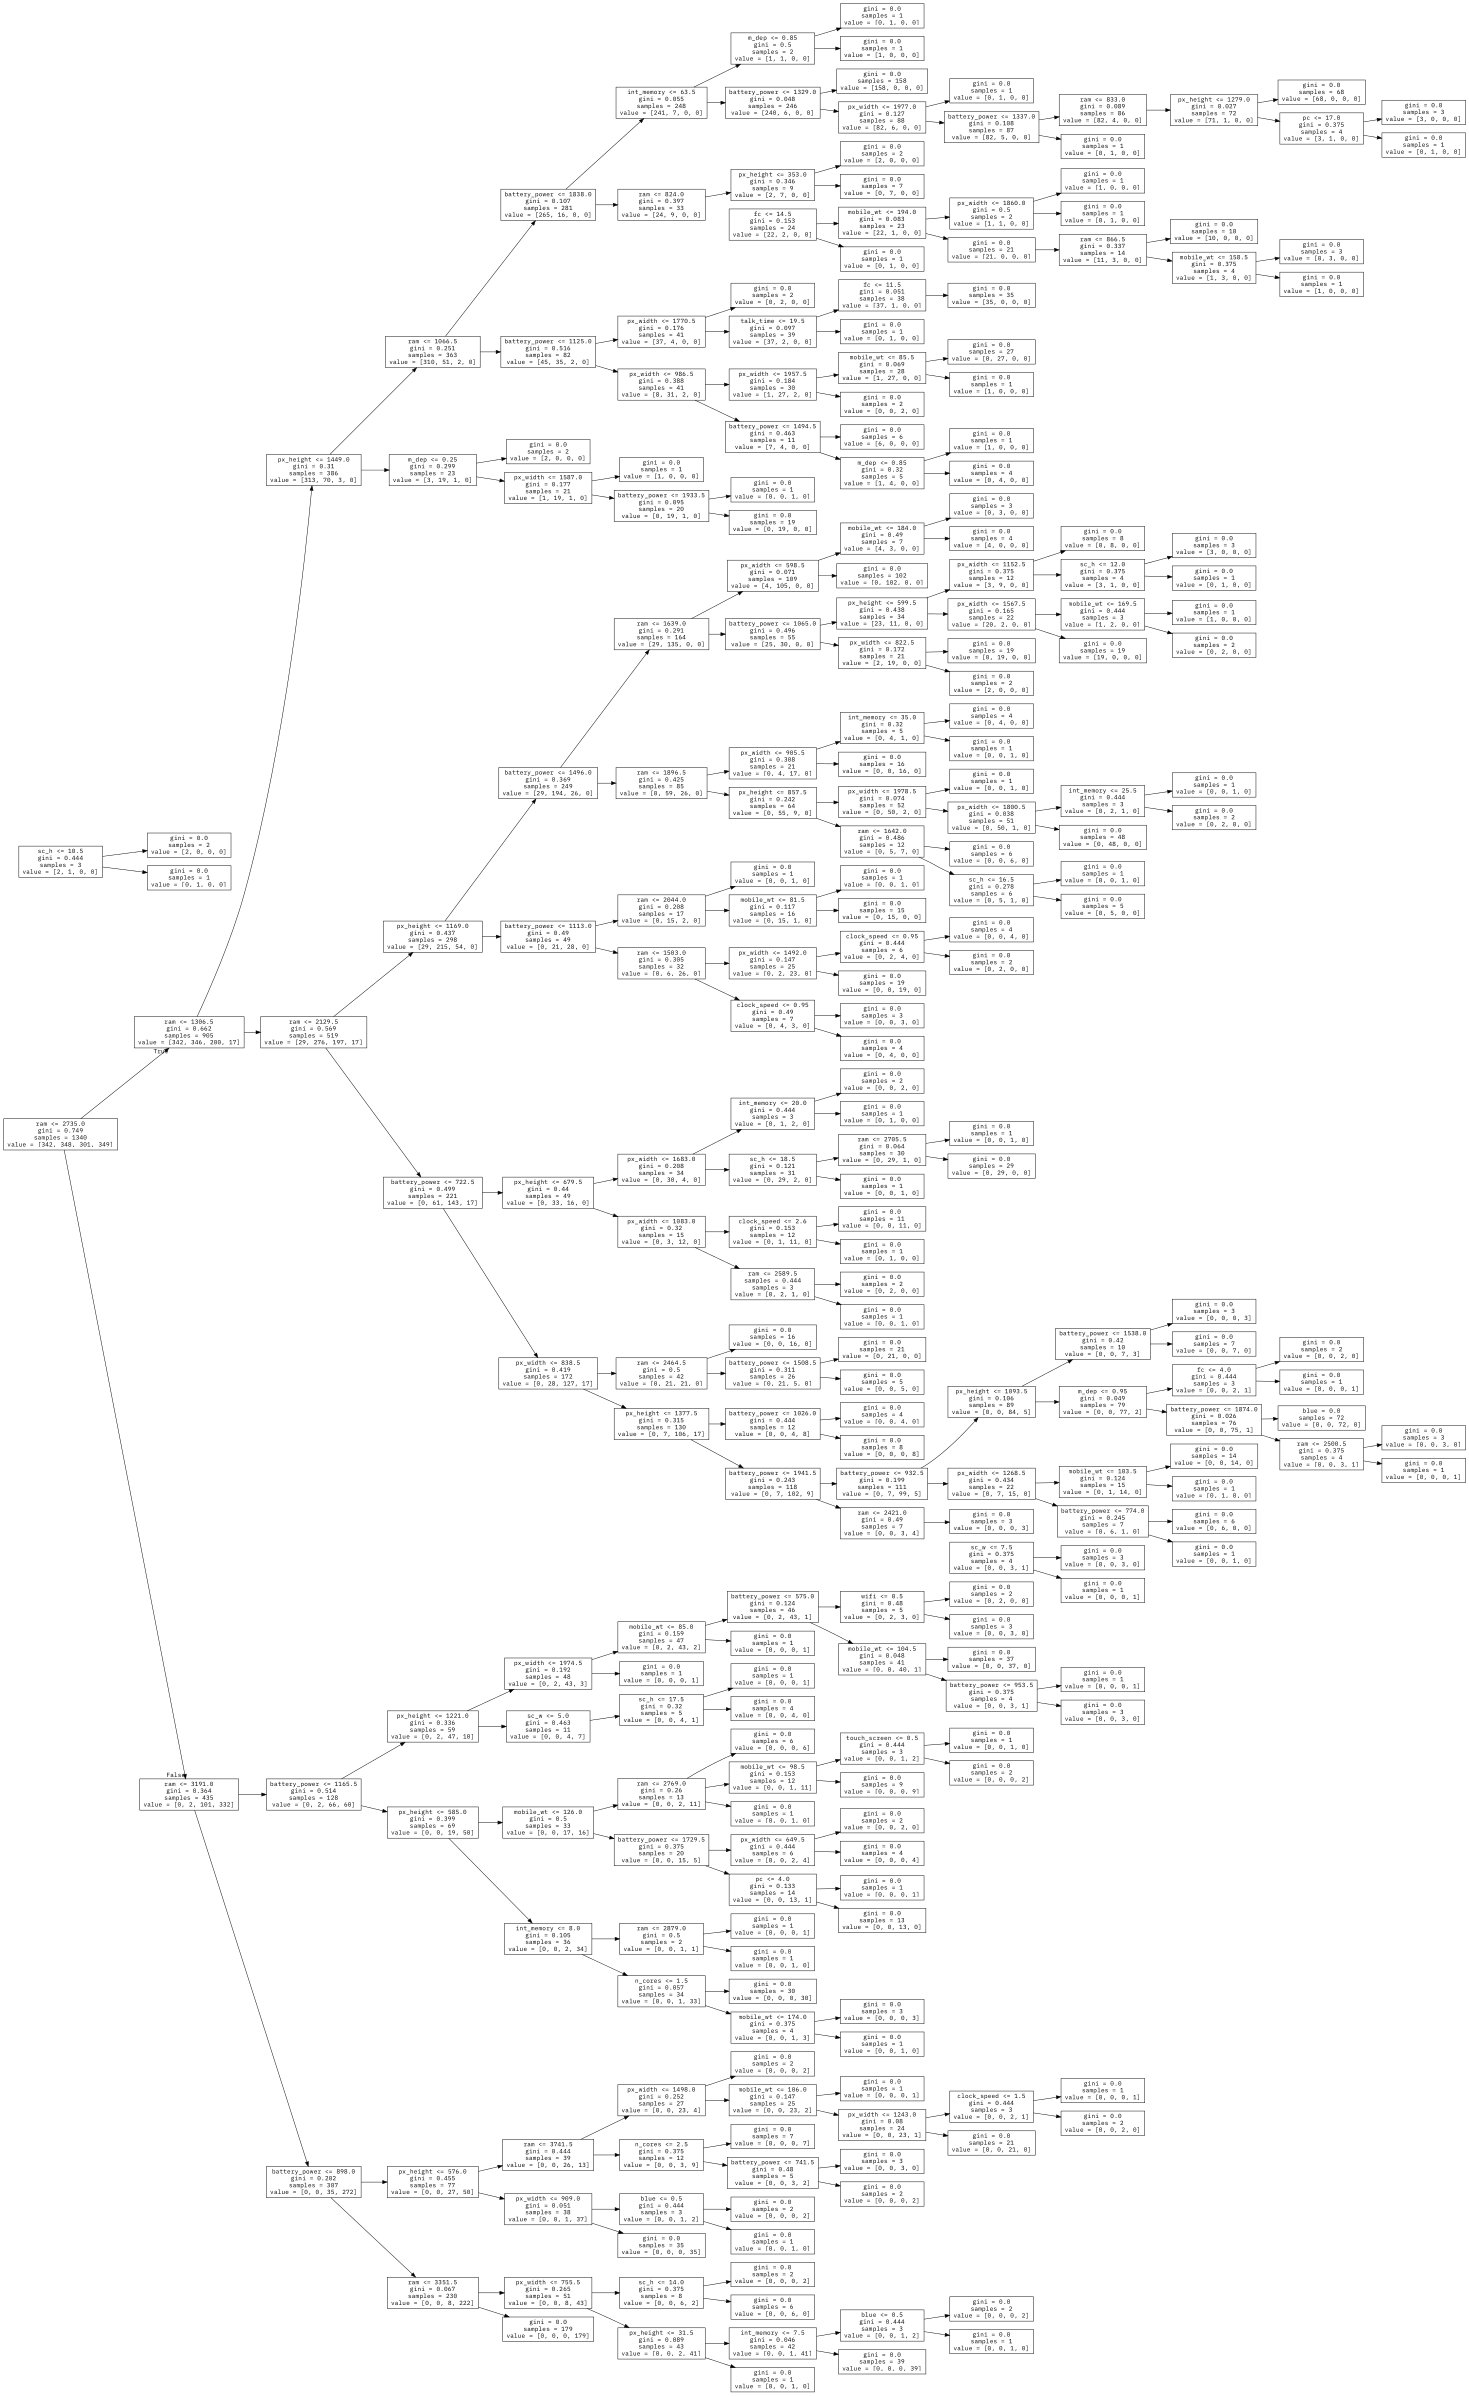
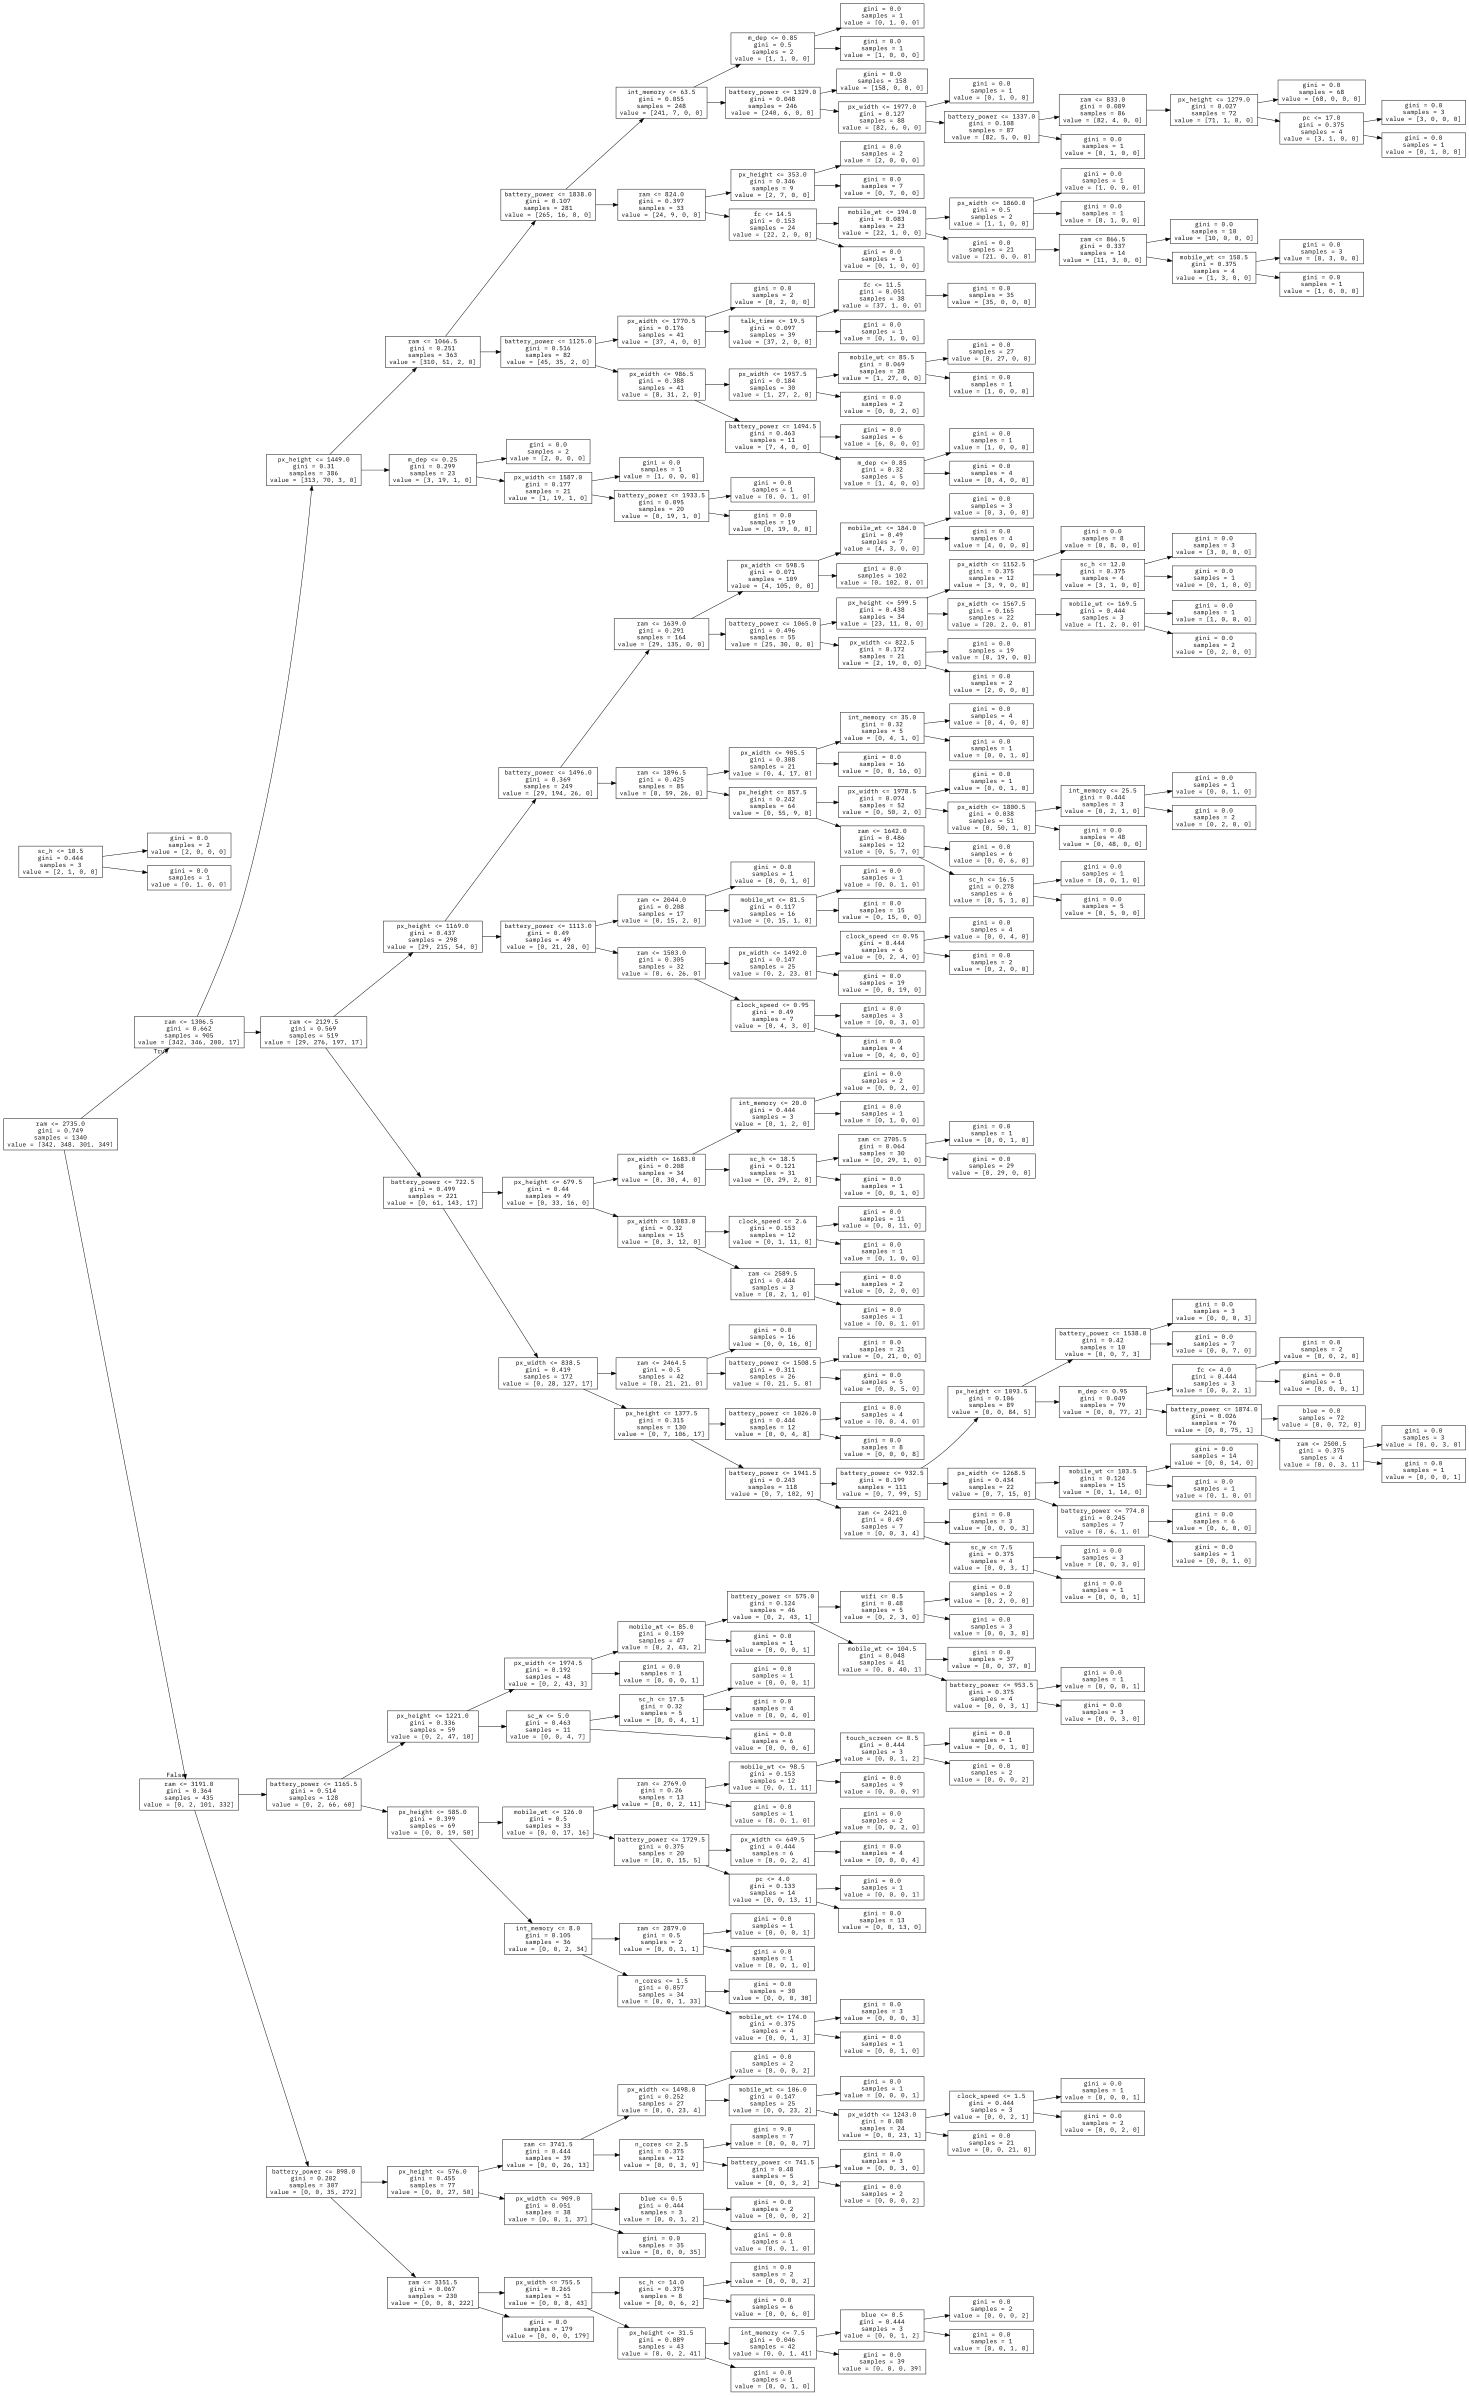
none -> (715, 214)
(1103, 651) -> none
(773, 1284) -> (773, 1284)
none -> (935, 1540)
(709, 1766) -> (658, 1734)
(773, 2137) -> (773, 2137)
